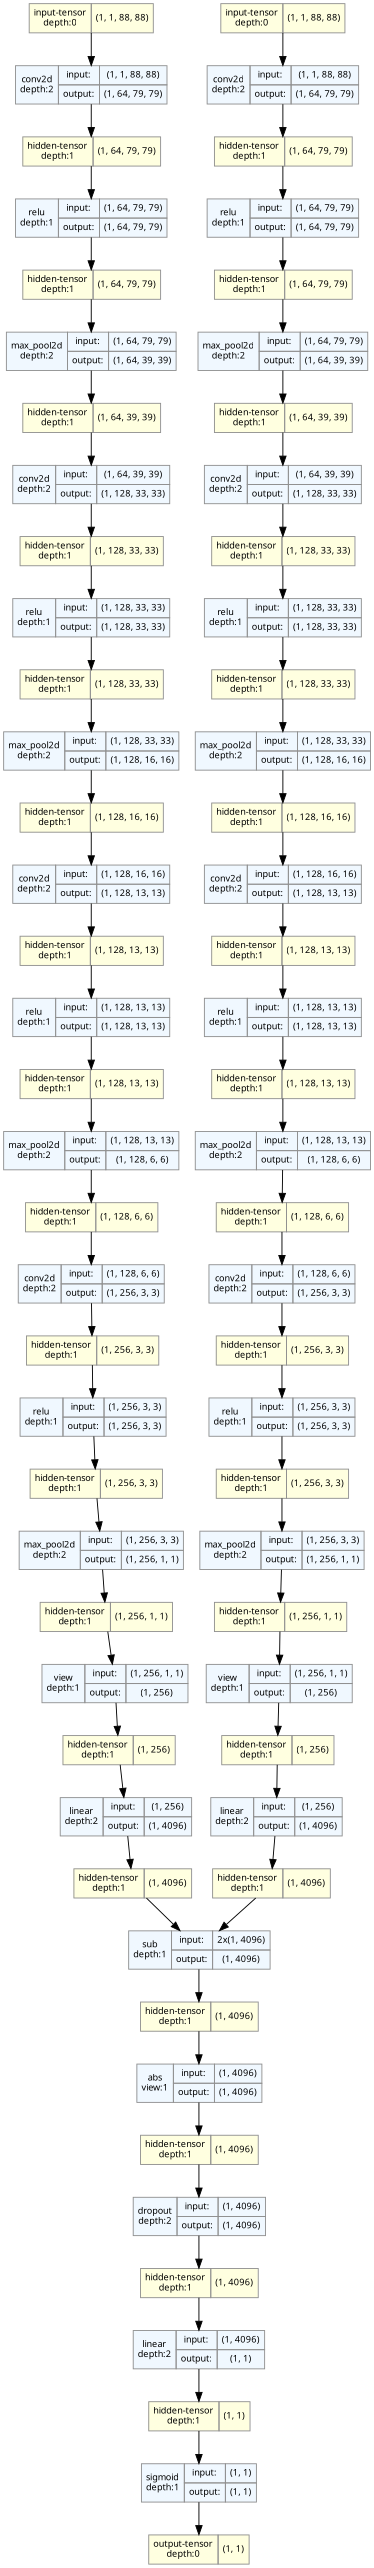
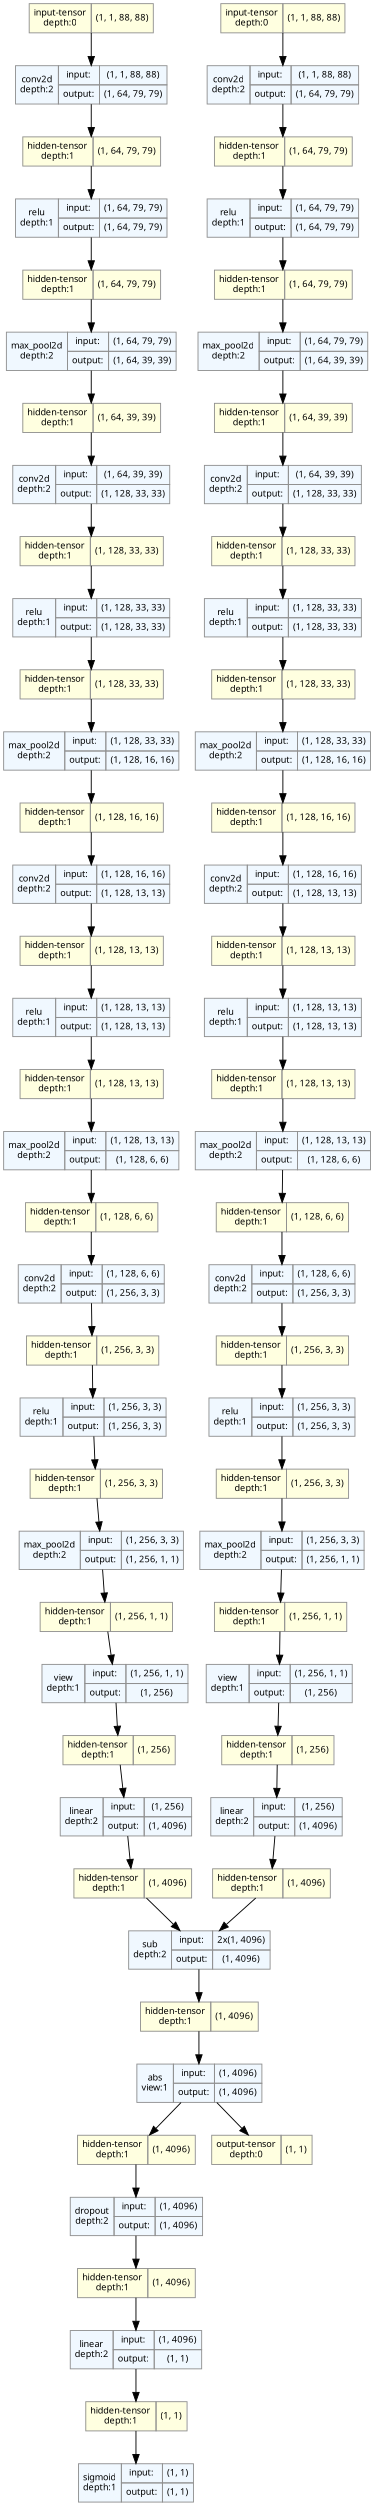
(150, 1955) -> (150, 1955)
(199, 2514) -> (229, 2115)
